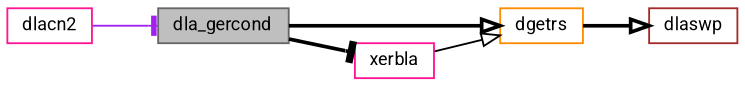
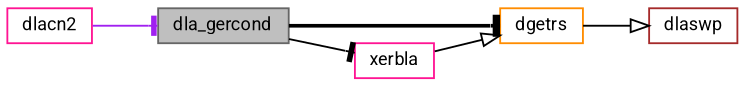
(385, 26) -> (390, 26)
(607, 26) -> (607, 26)
(317, 45) -> (317, 45)
